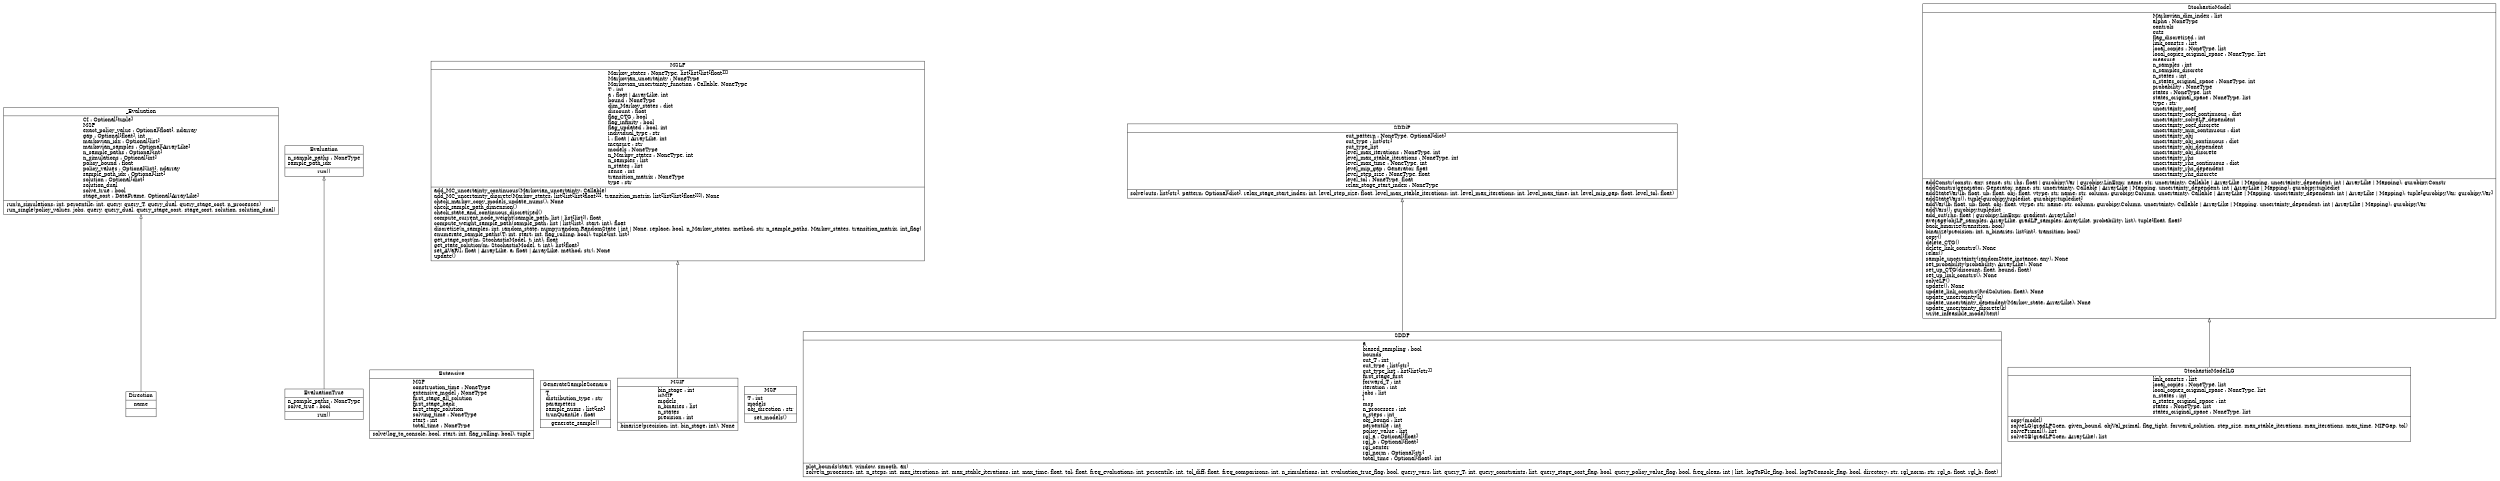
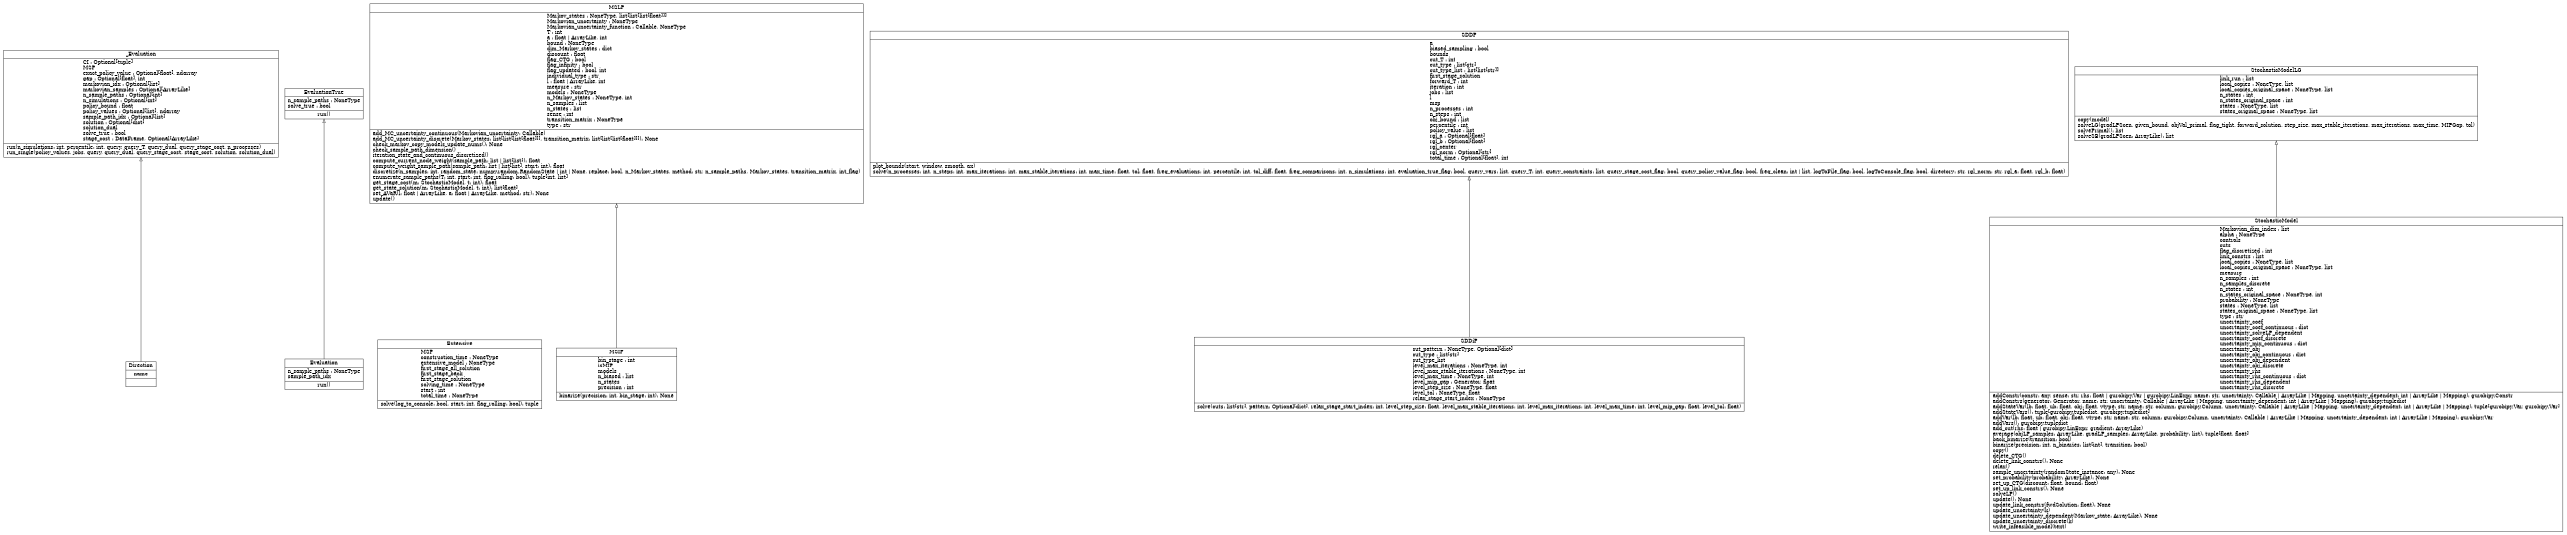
(488, 213) -> (431, 156)
(1402, 267) -> (1469, 259)
(324, 285) -> (324, 241)
(2209, 345) -> (2276, 181)
(1383, 377) -> (1455, 76)
(2175, 380) -> (2237, 79)
(575, 404) -> none
(771, 404) -> none
(678, 407) -> (616, 377)
